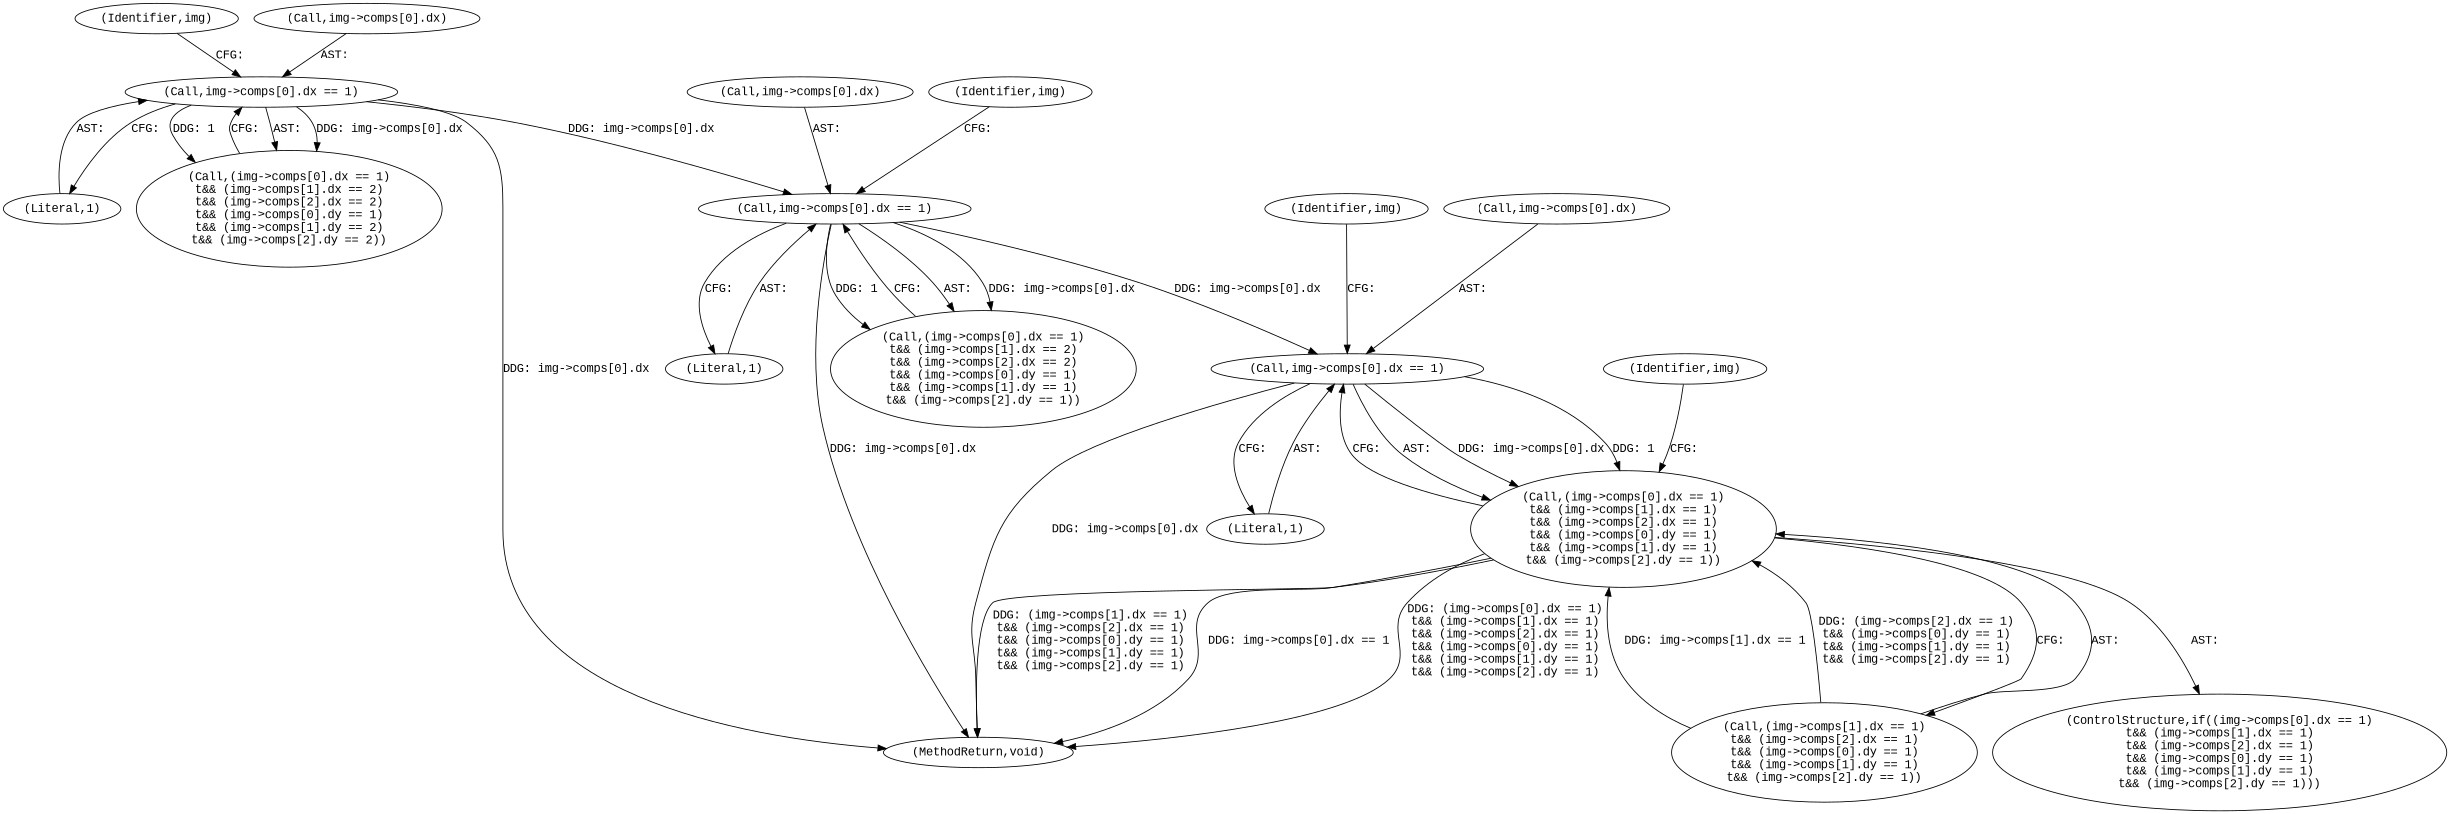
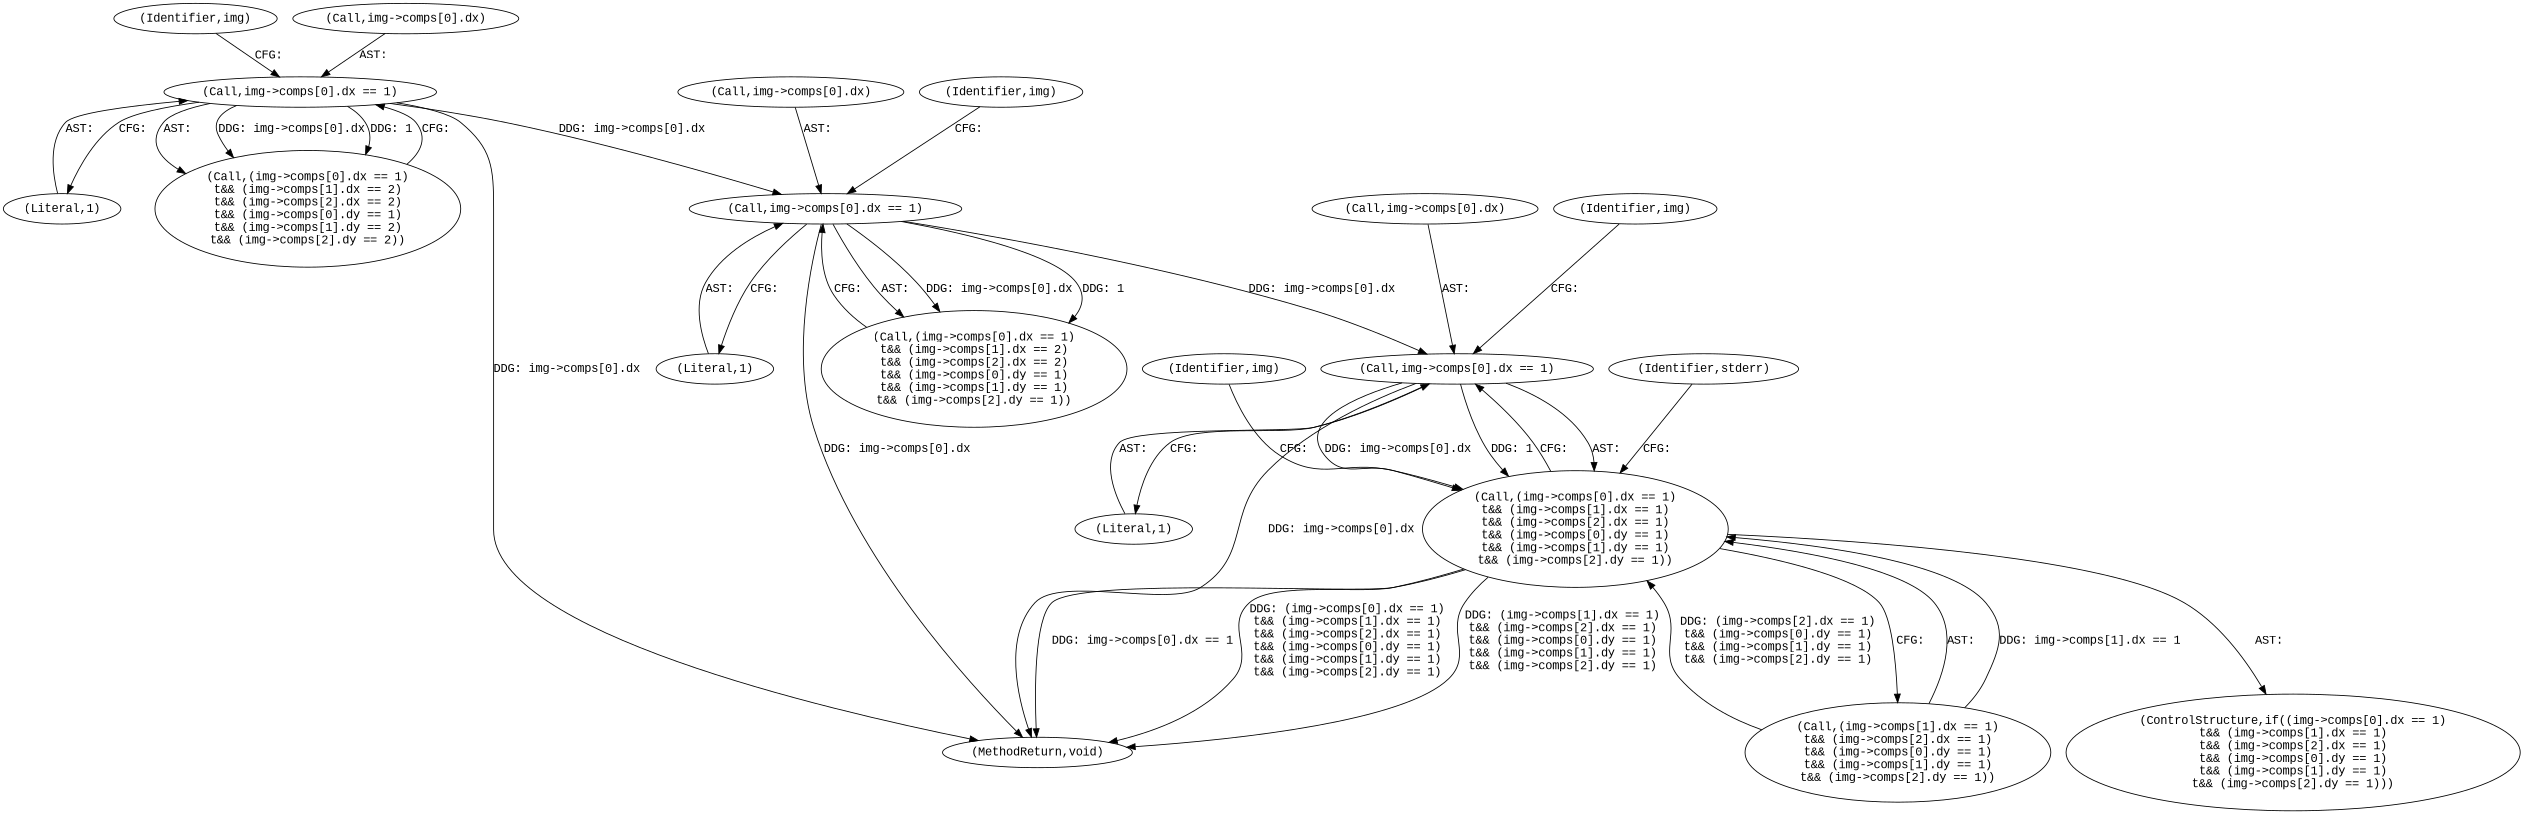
none -> (1704, 369)
